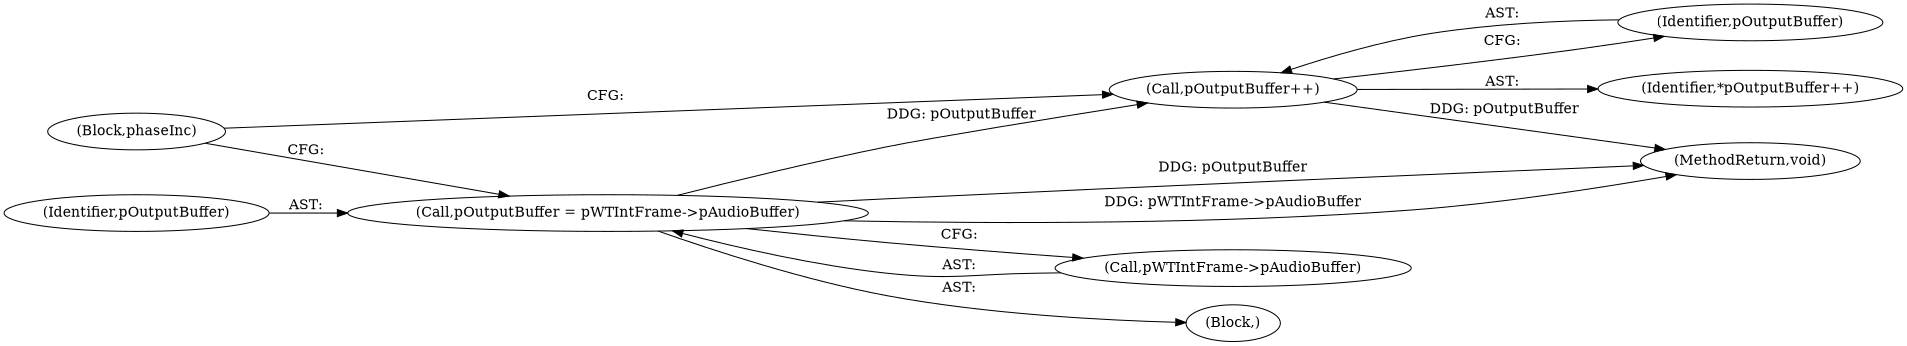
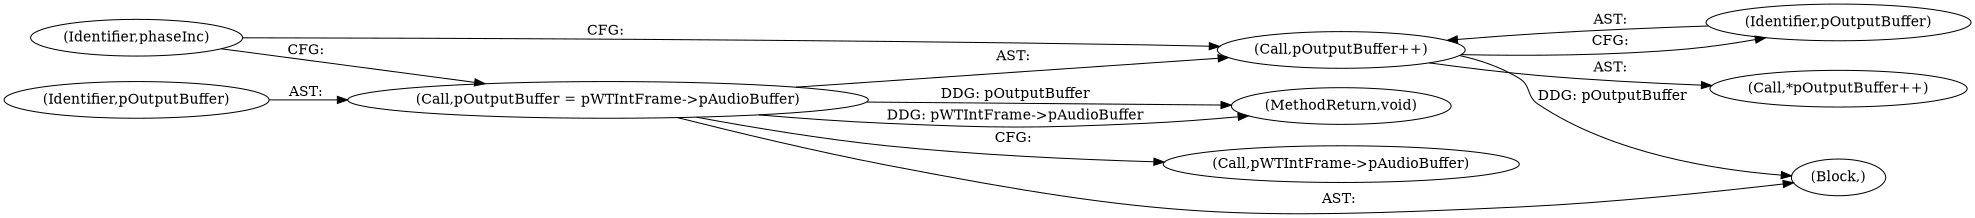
(1750, 89) -> (1839, 89)
(962, 115) -> (1016, 57)
(1490, 125) -> (1609, 139)
(137, 132) -> (137, 38)
(870, 271) -> none
